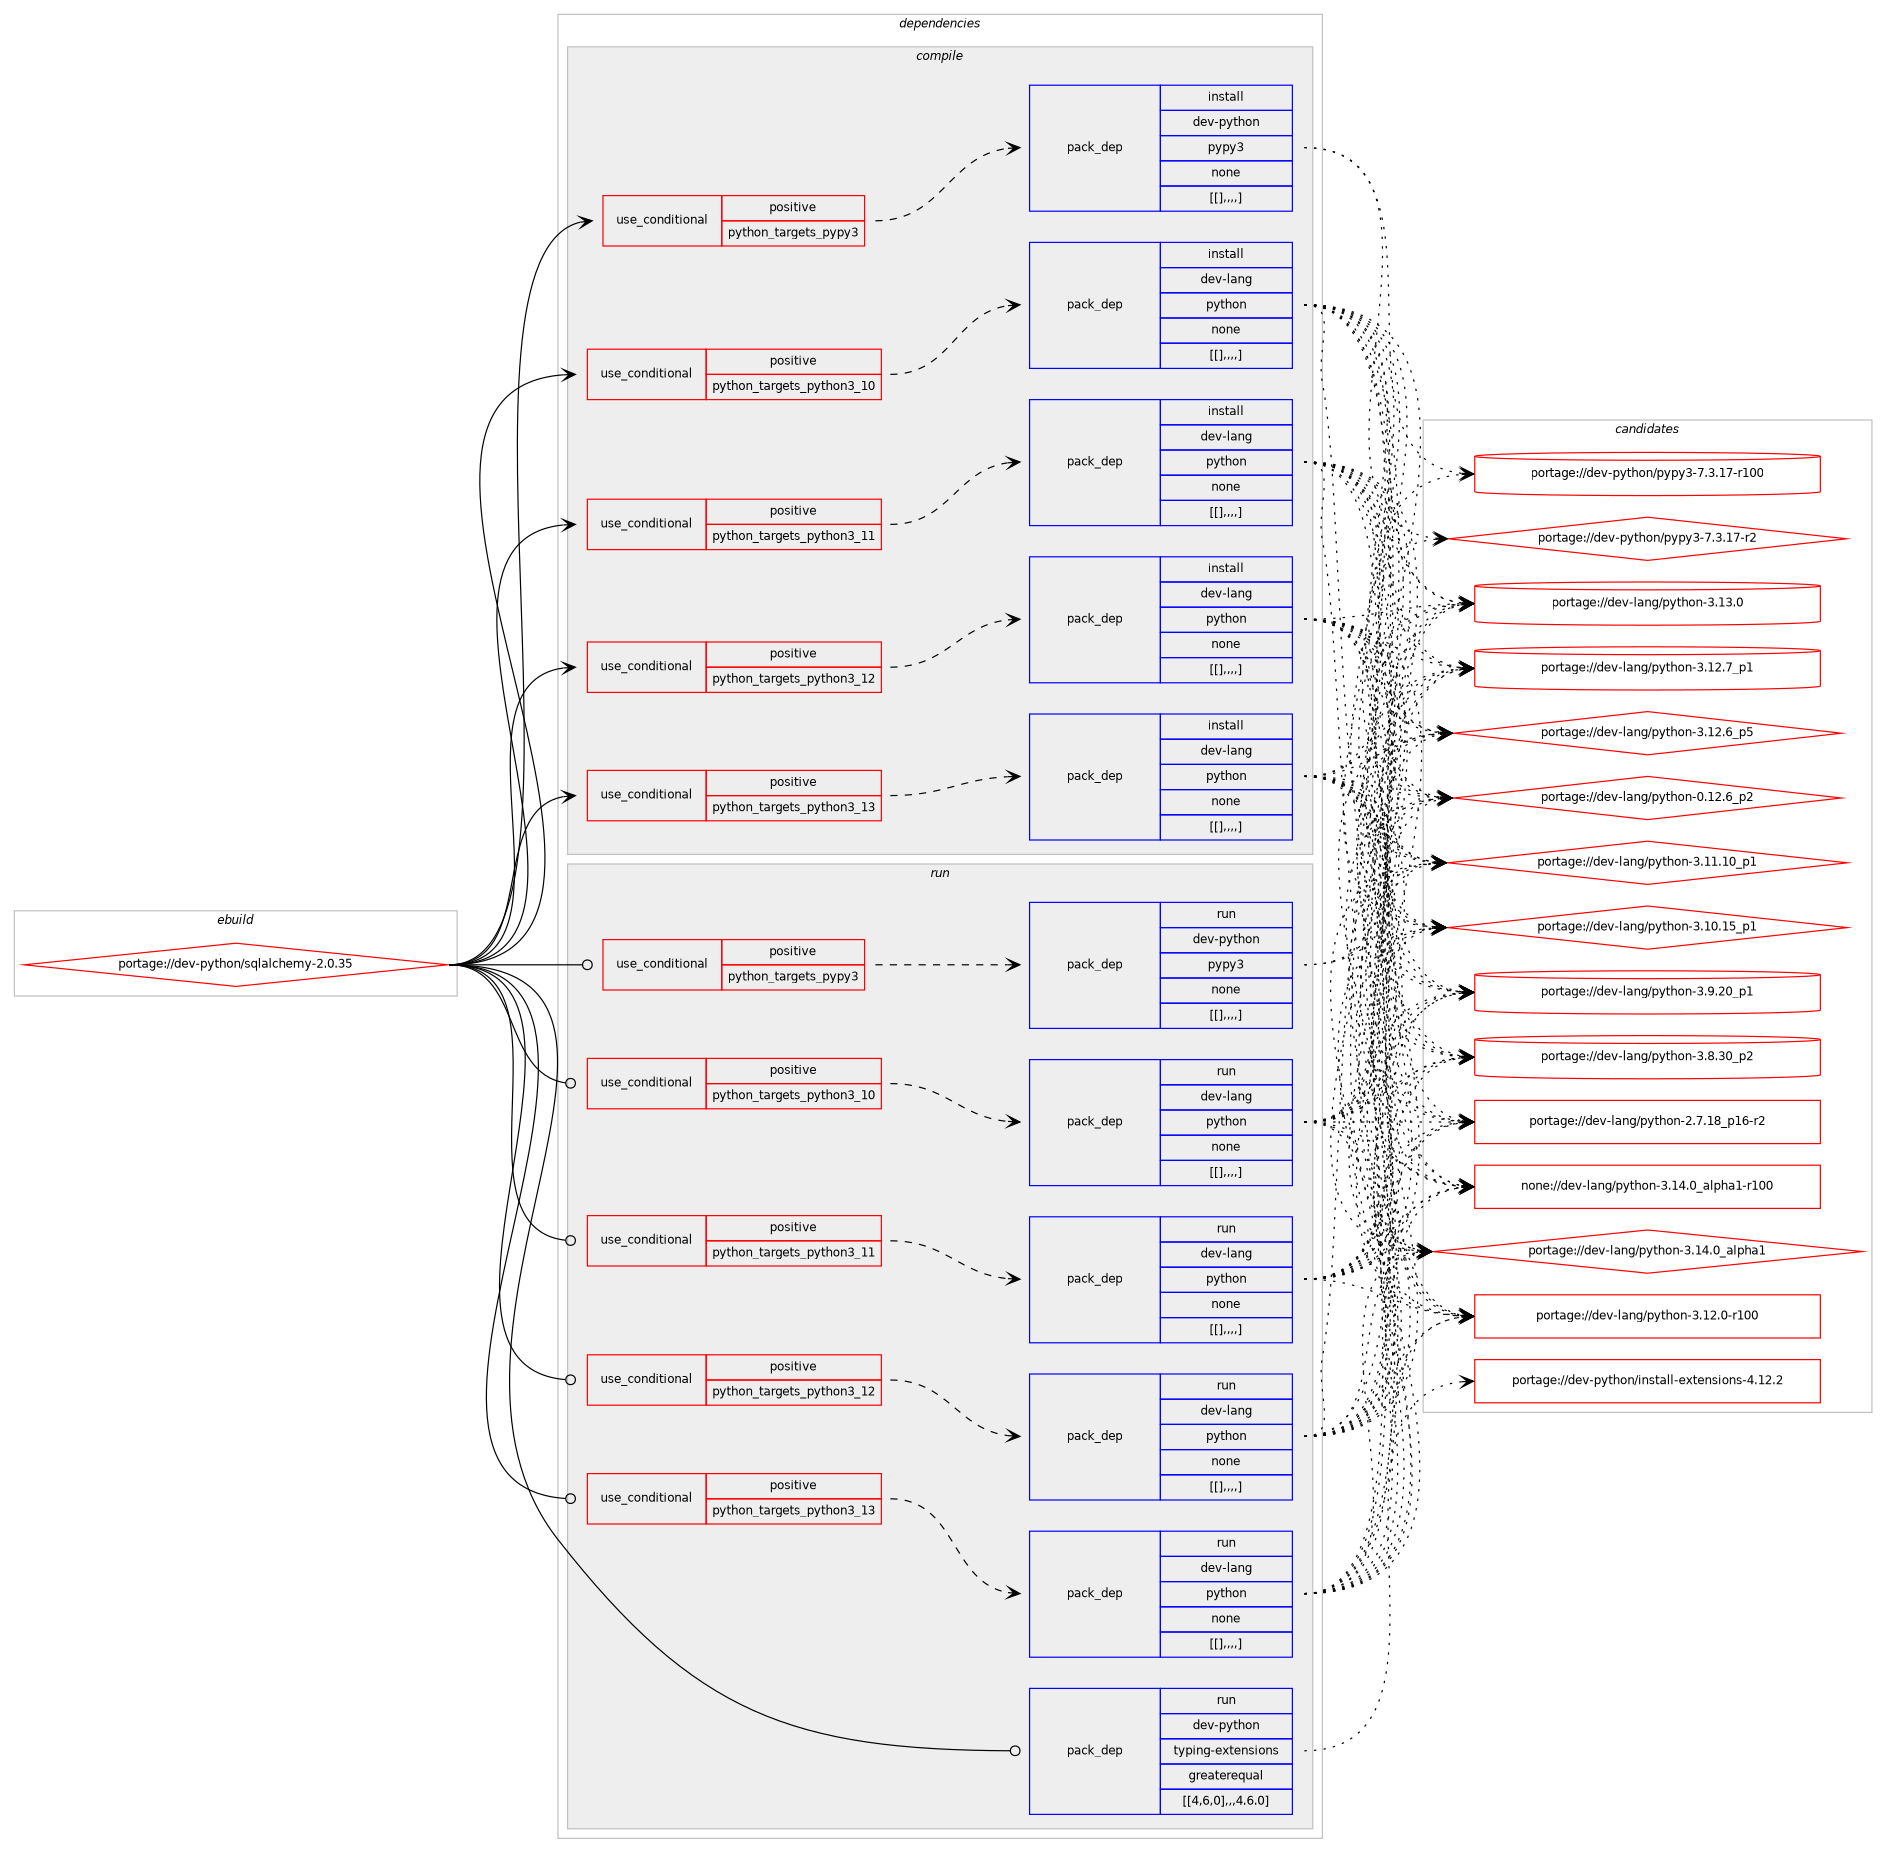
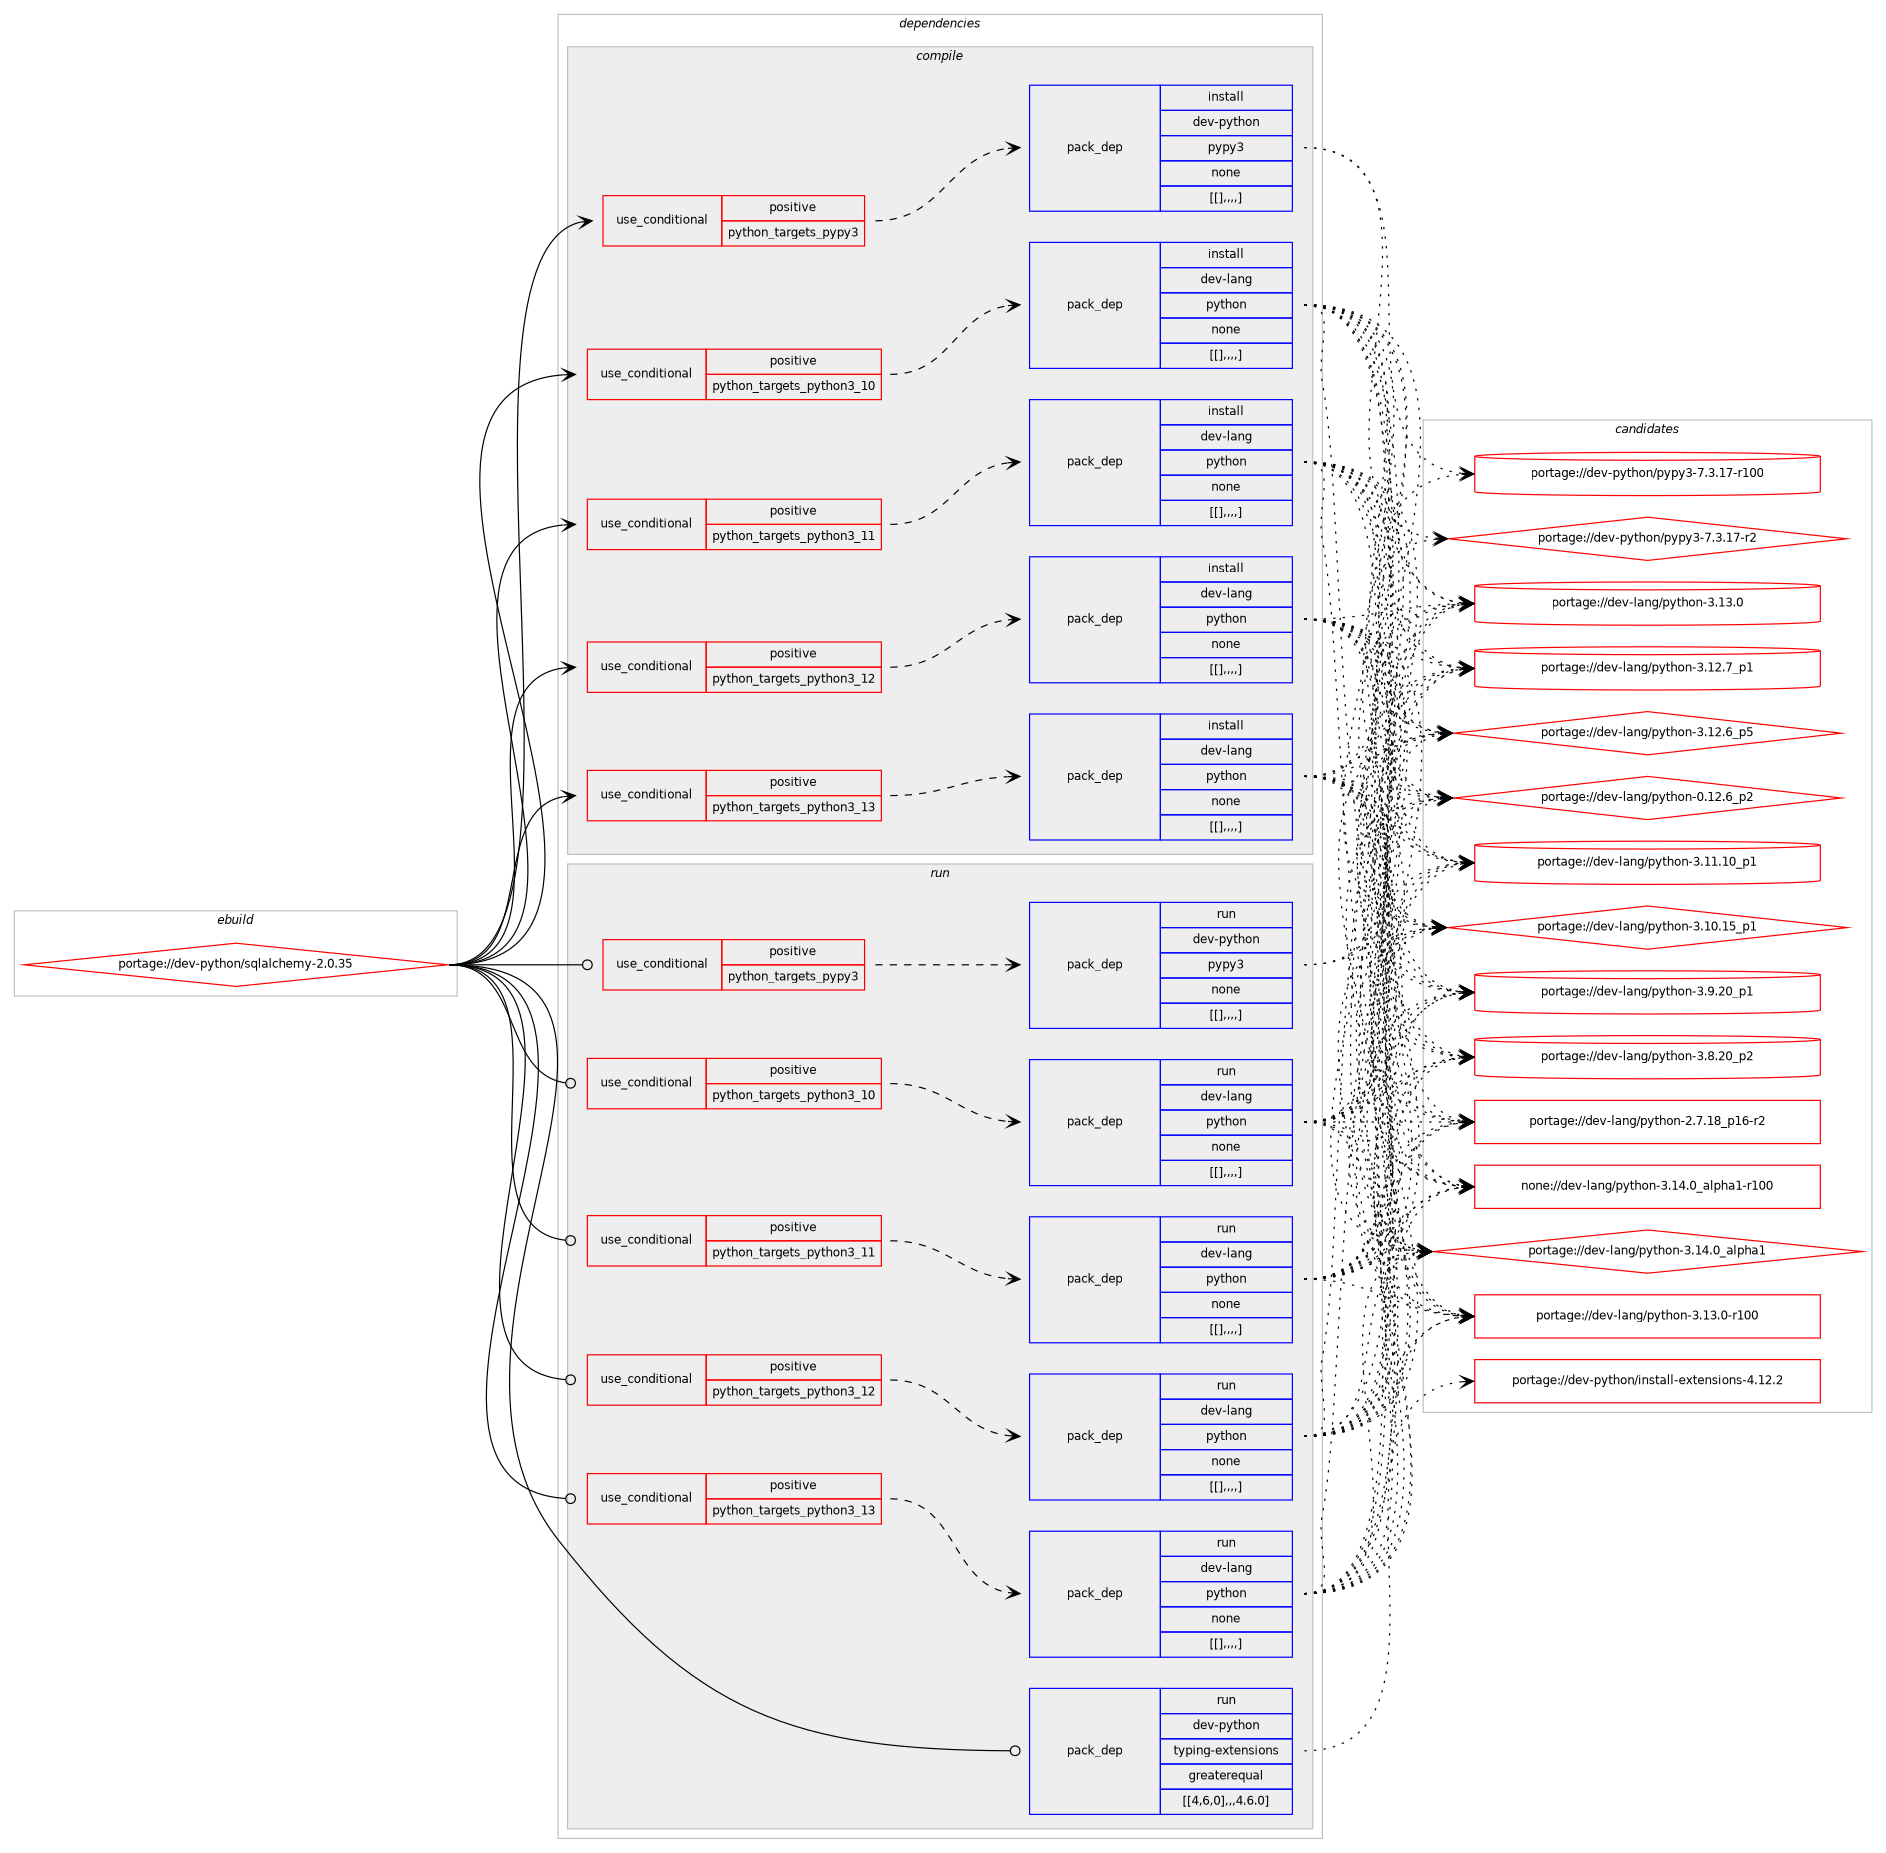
(1648, 863) -> (1648, 863)
(1648, 1057) -> (1648, 1057)
(1648, 1316) -> (1648, 1316)
